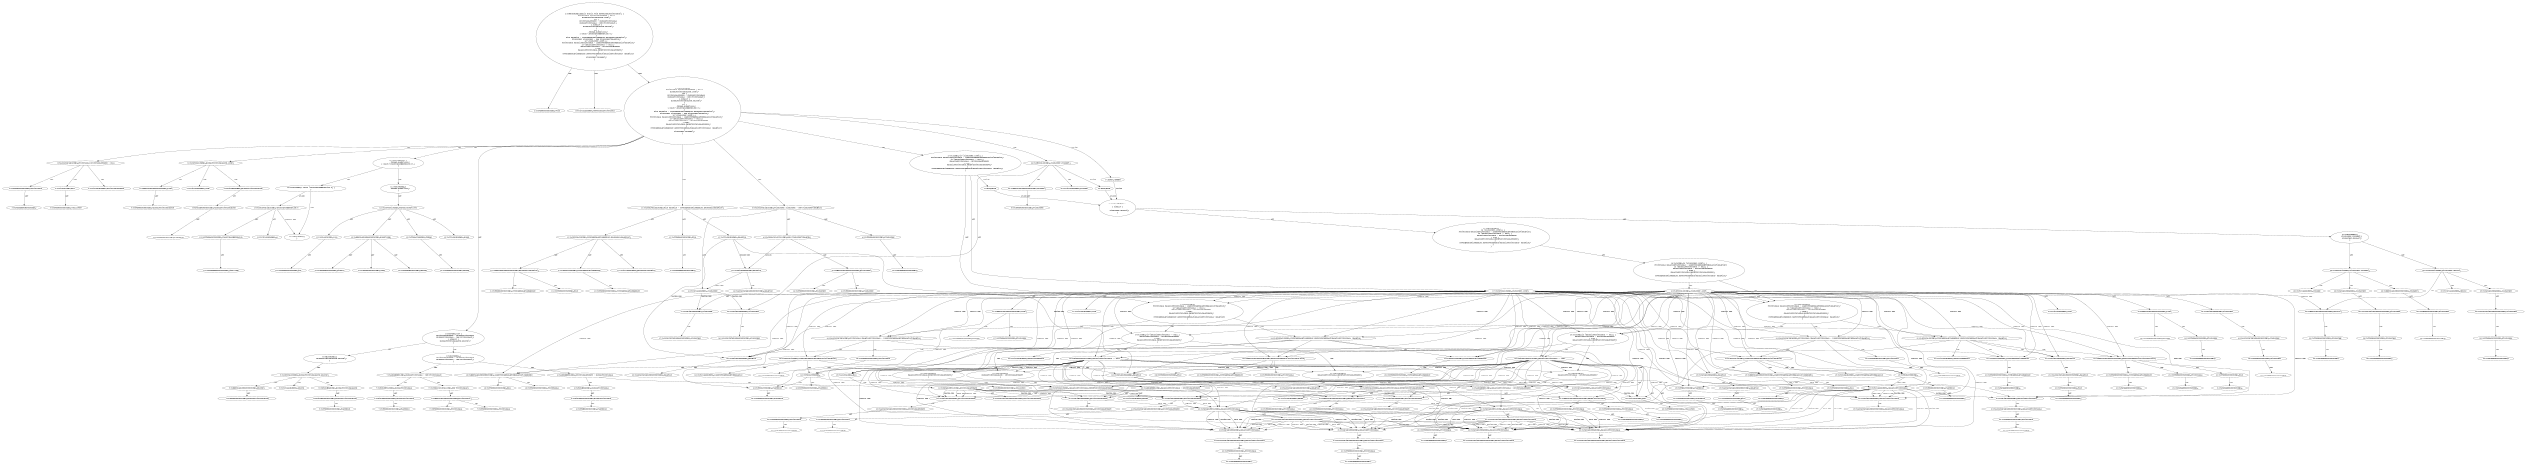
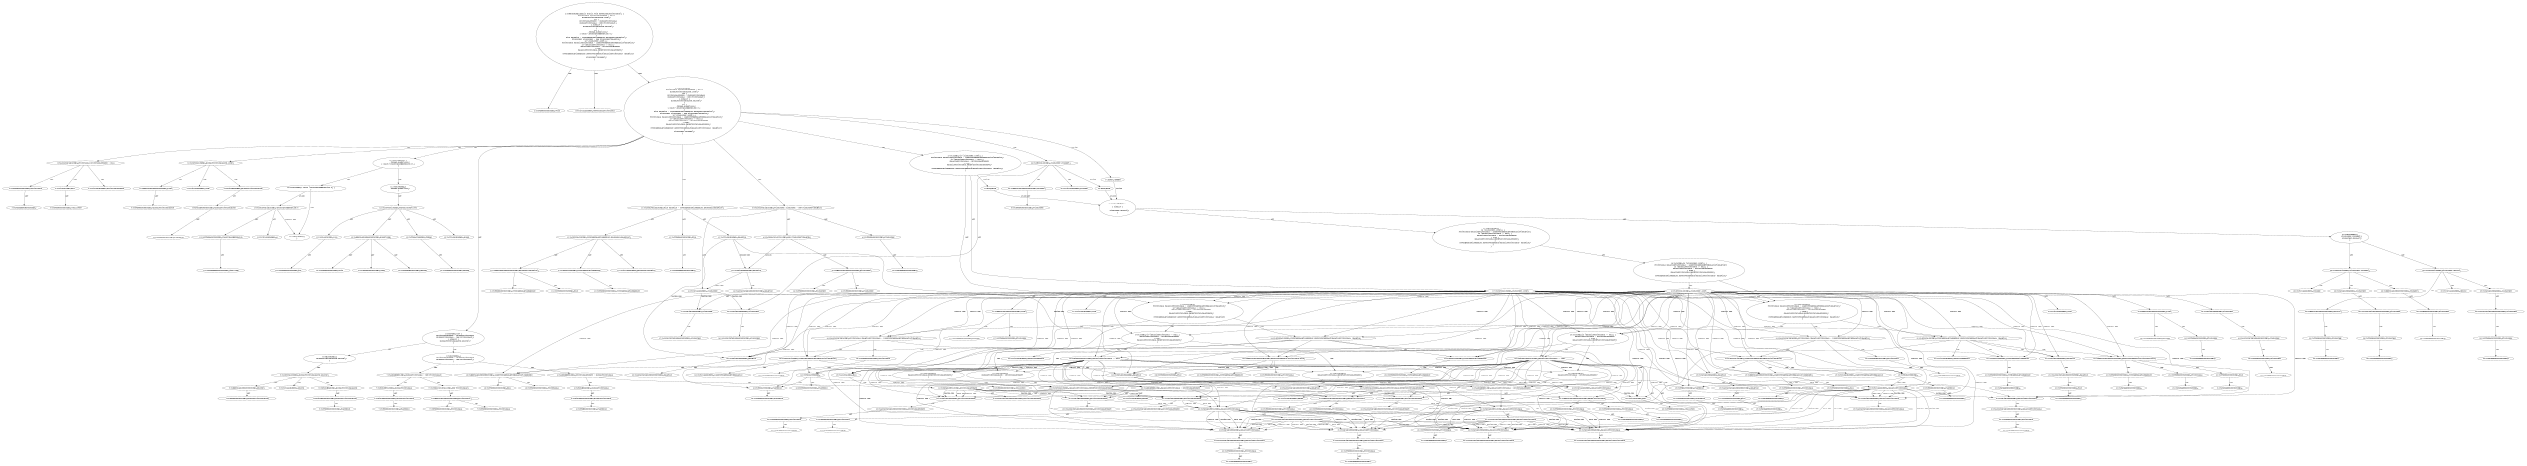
(329, 270) -> (329, 270)
(2141, 294) -> (1220, 298)
(2178, 359) -> (2178, 359)
